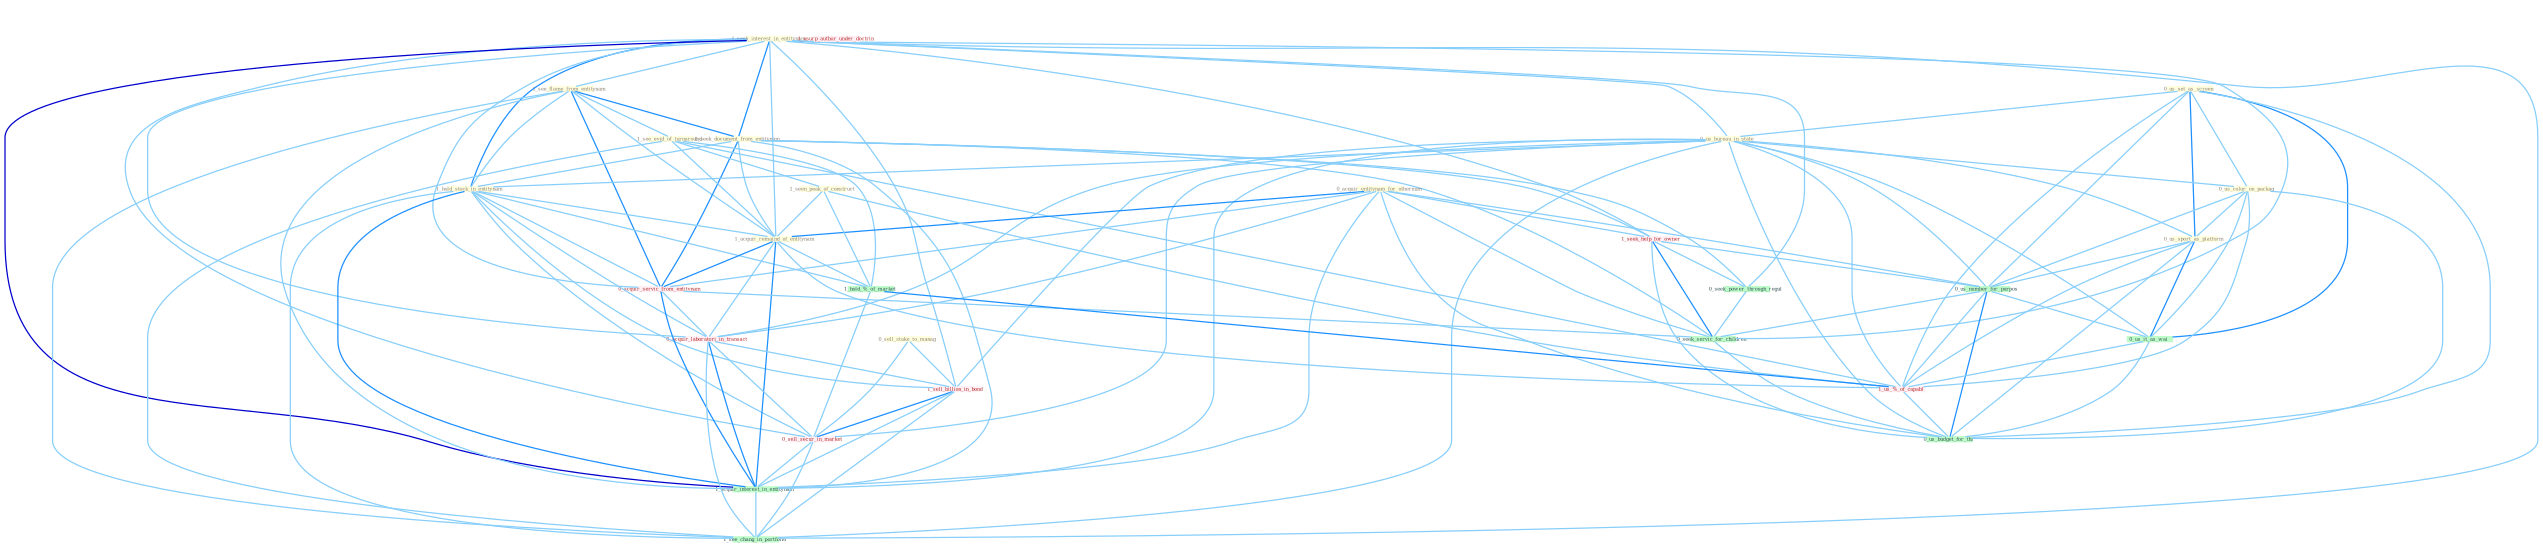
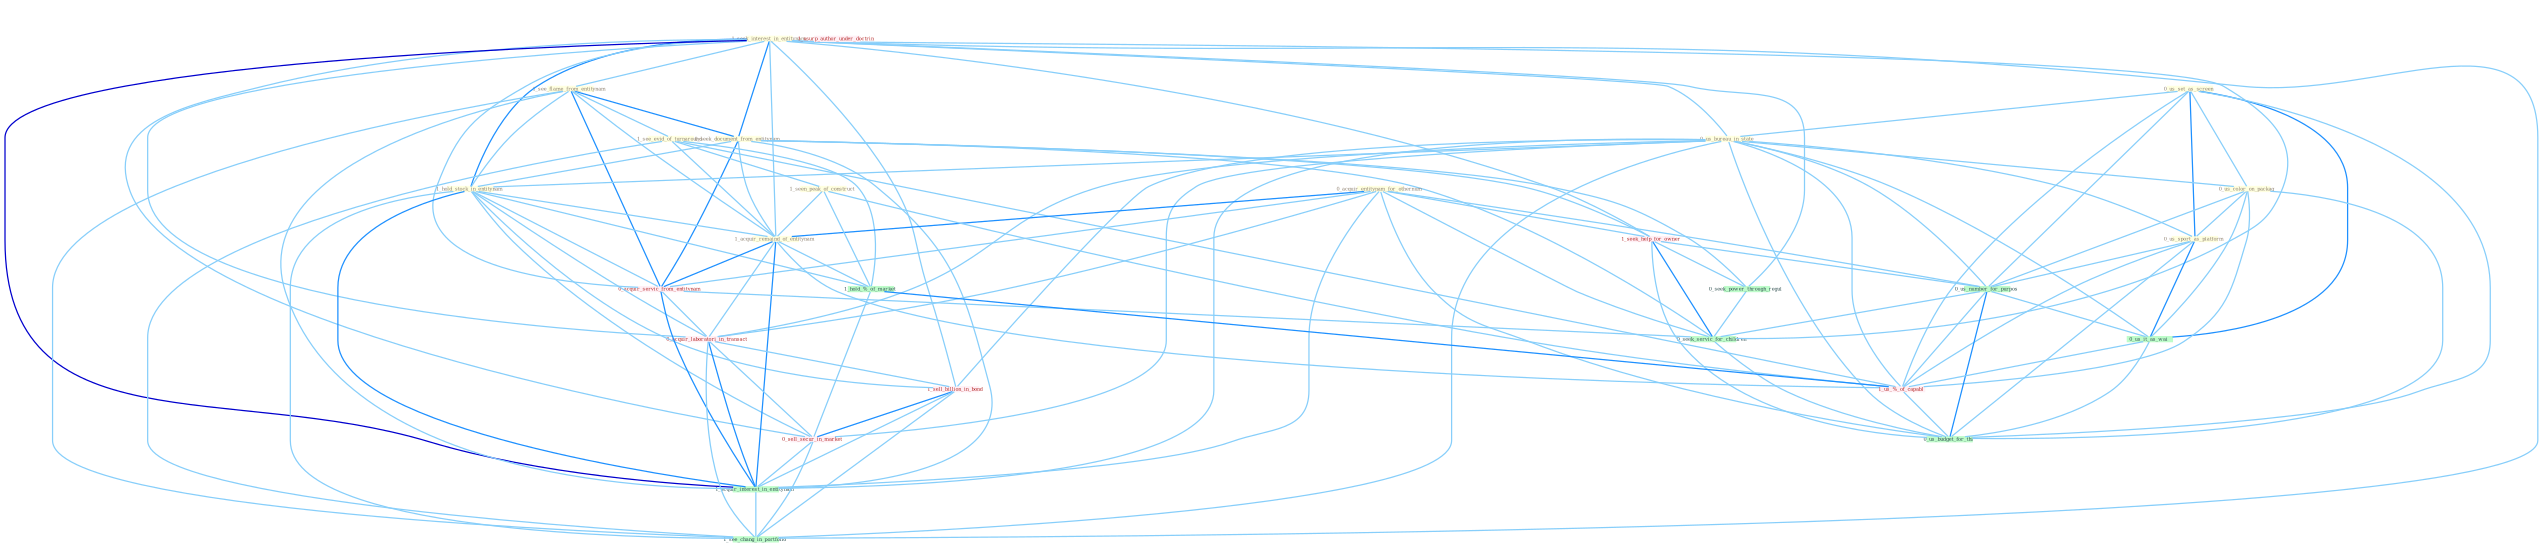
(909, 339) -> none
